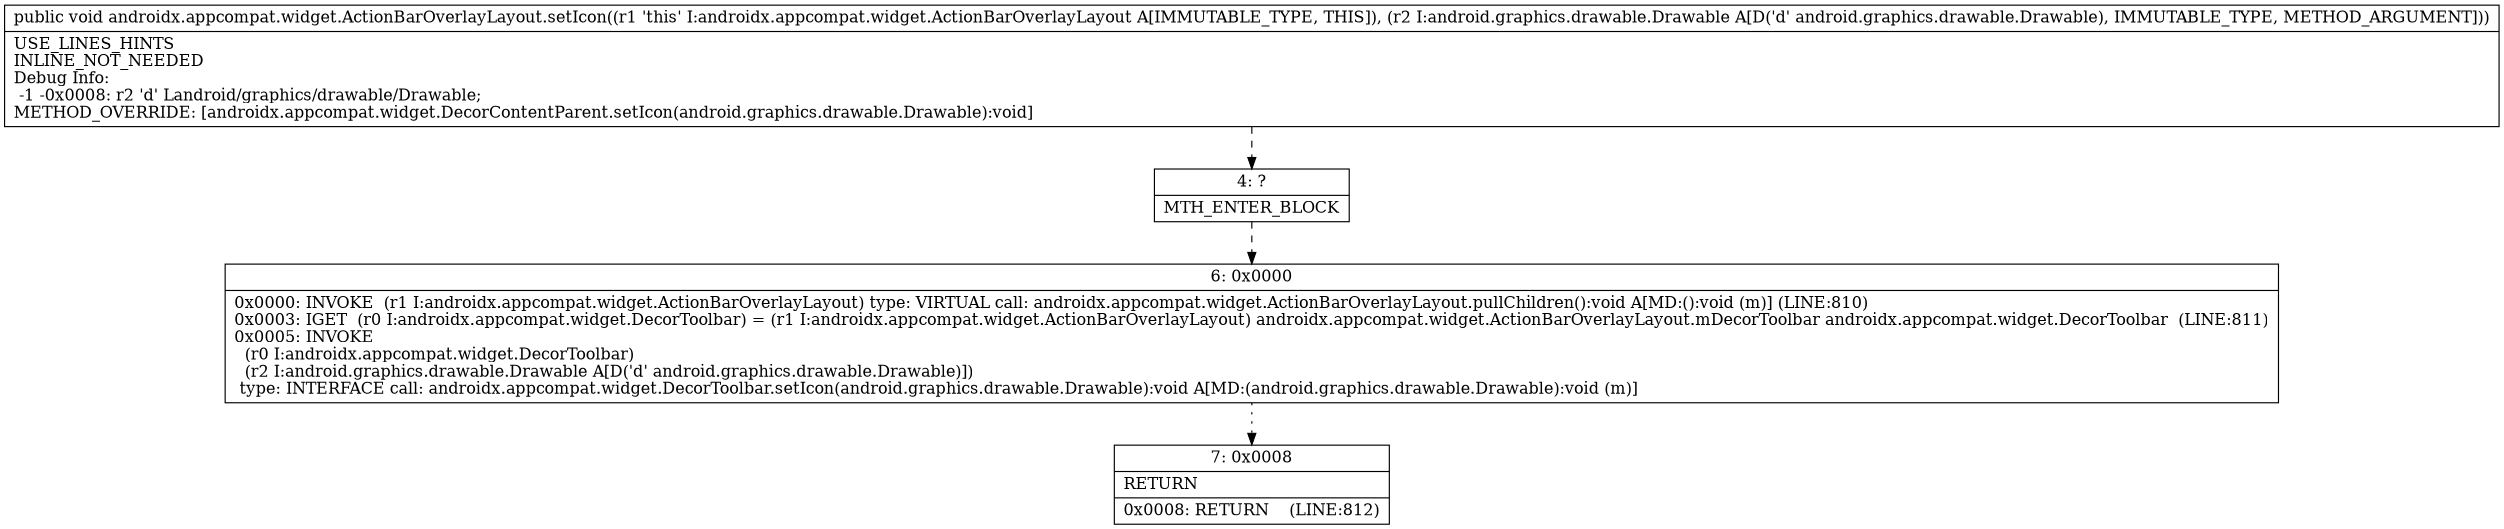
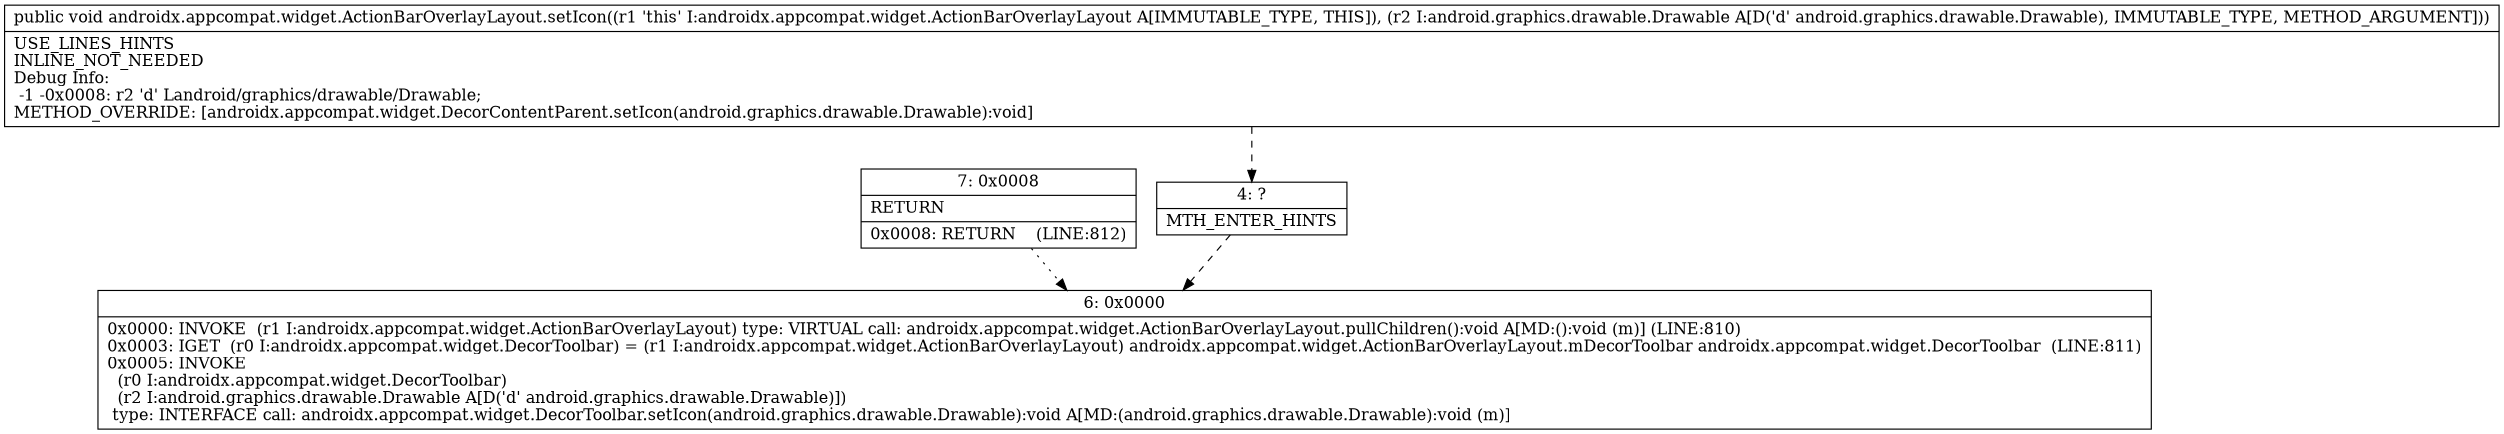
(1252, 208) -> (1252, 221)
(1252, 418) -> (1045, 265)
